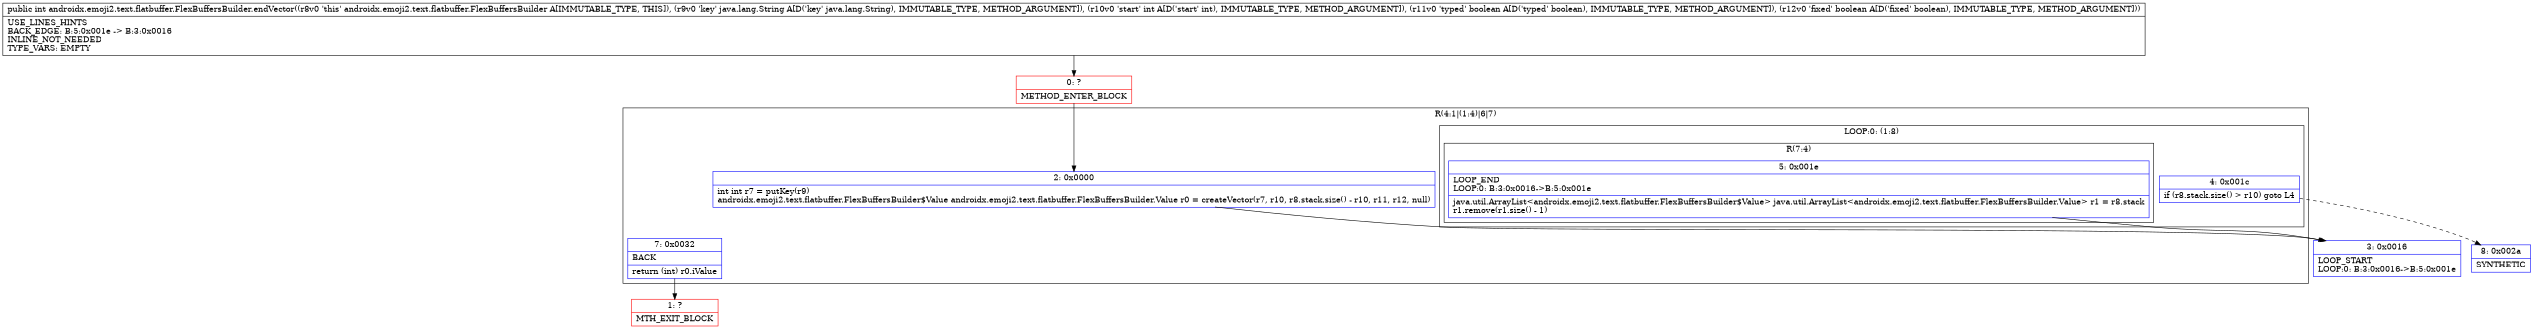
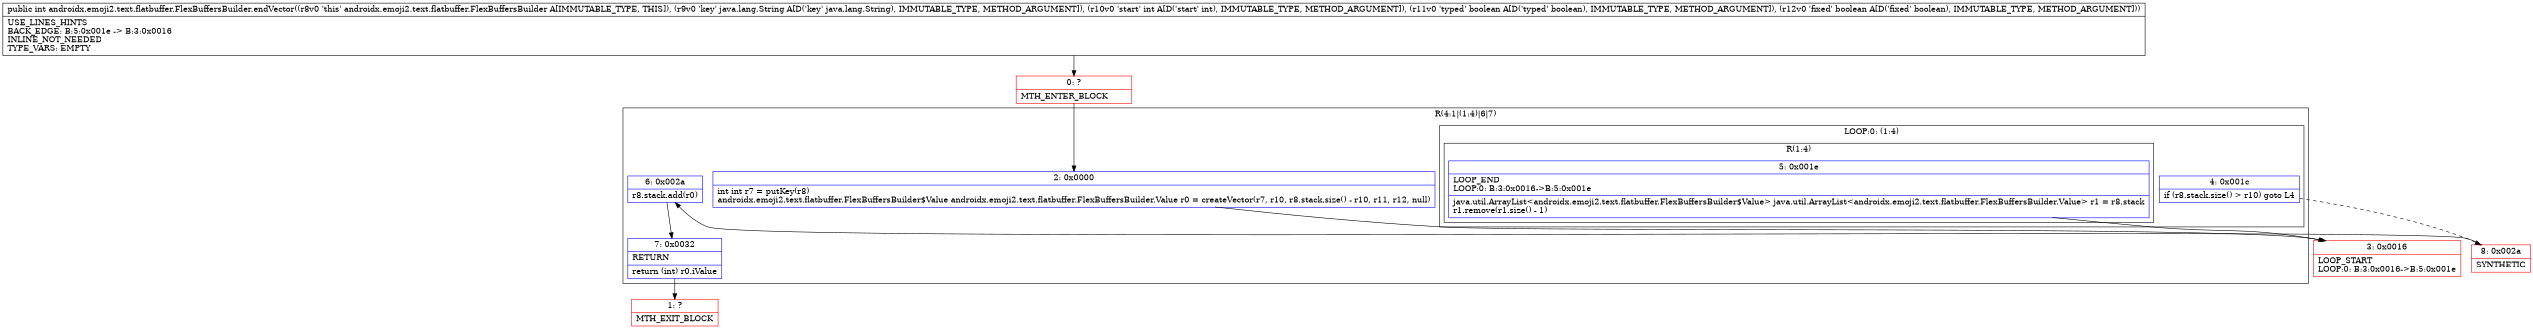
(1074, 96) -> (1065, 96)
(1872, 132) -> (1872, 132)
(1799, 150) -> (1799, 150)
none -> (665, 189)
(764, 192) -> (764, 192)
(644, 258) -> (651, 258)
(2387, 259) -> (2387, 259)
(2501, 259) -> (2501, 259)
